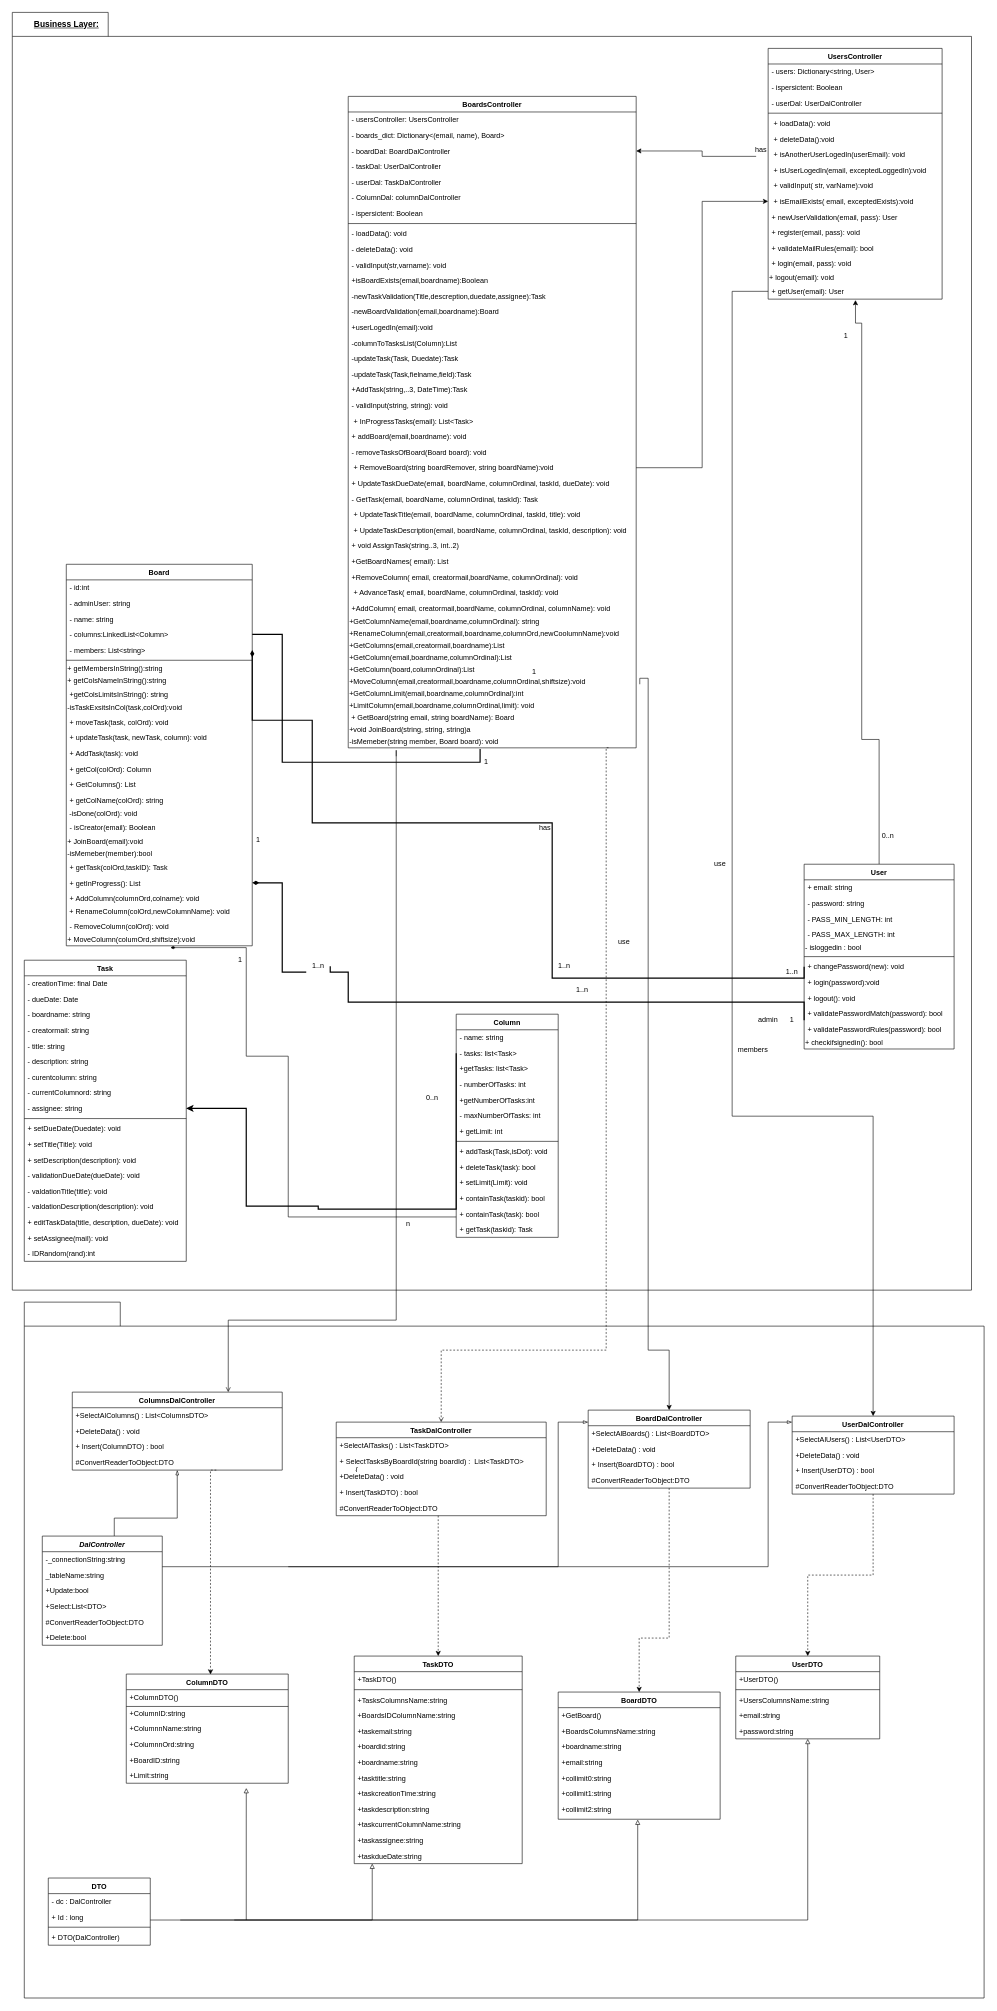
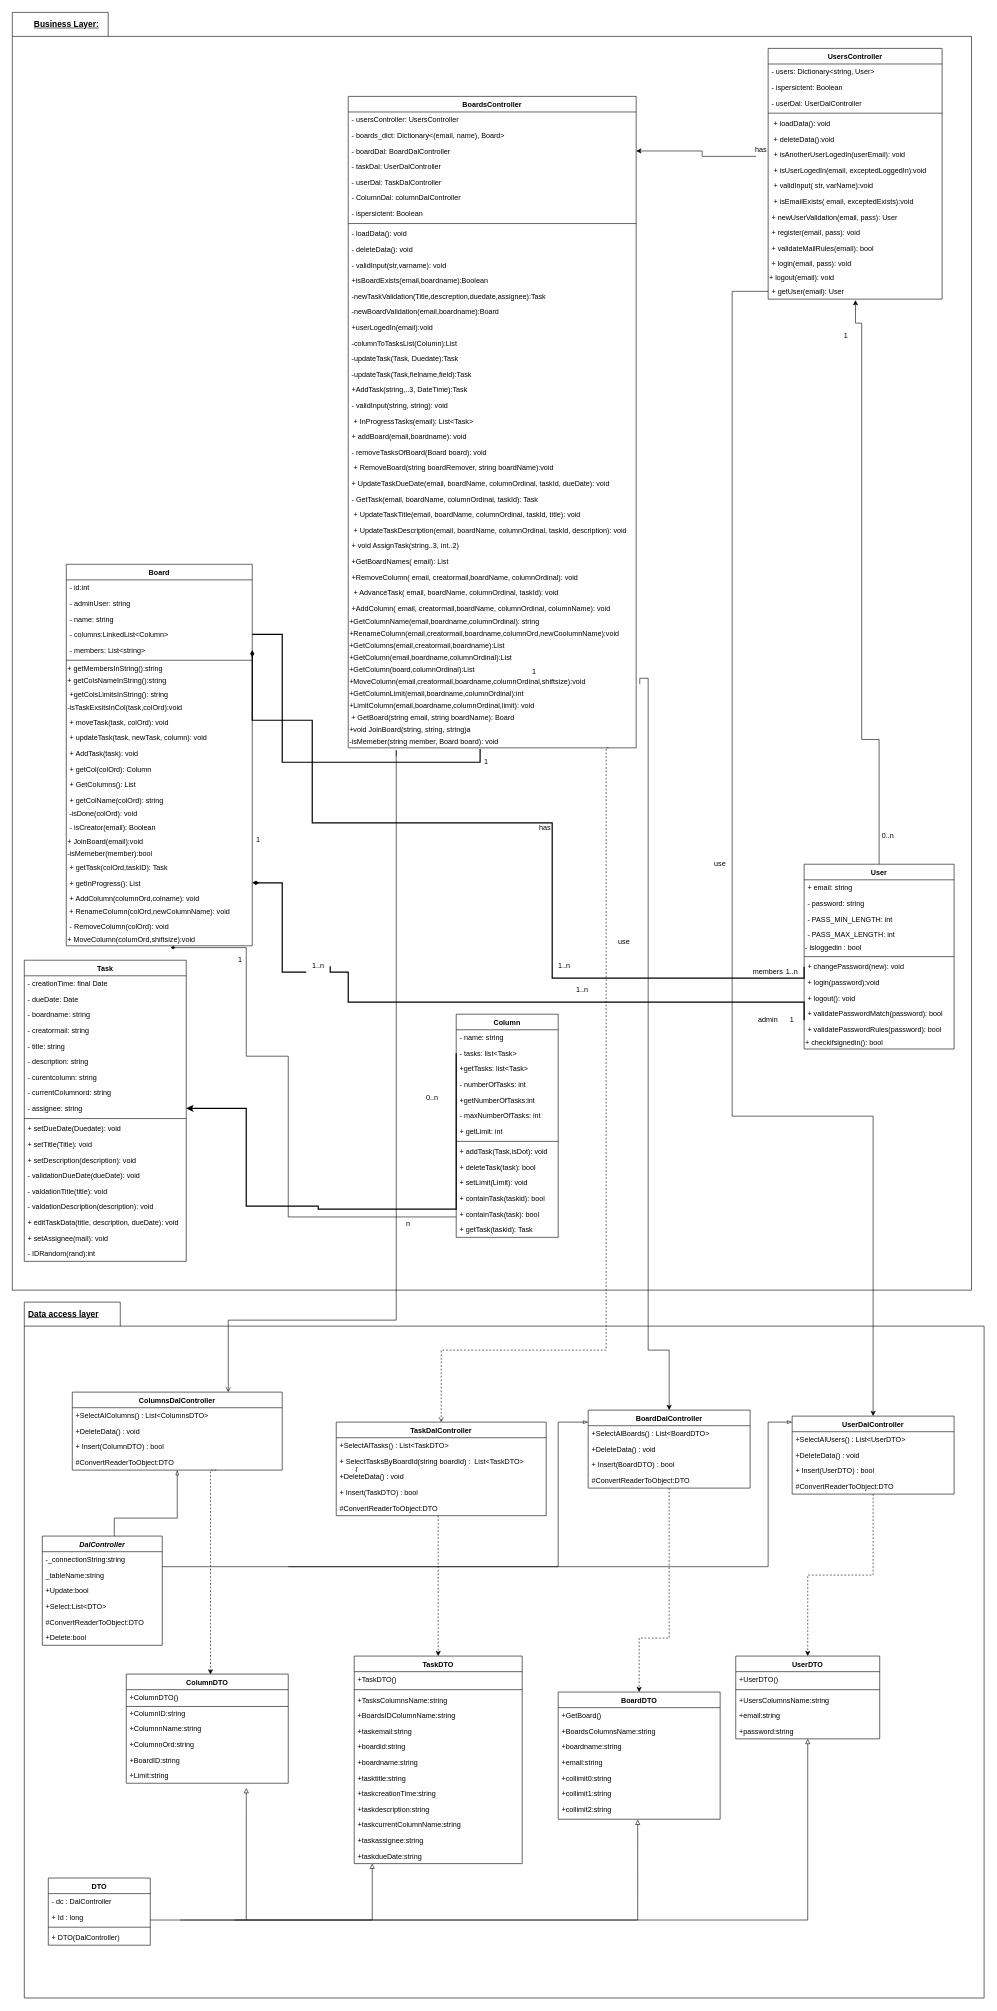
(732, 201) -> none
(753, 1050) -> (768, 972)
none -> (63, 1314)
